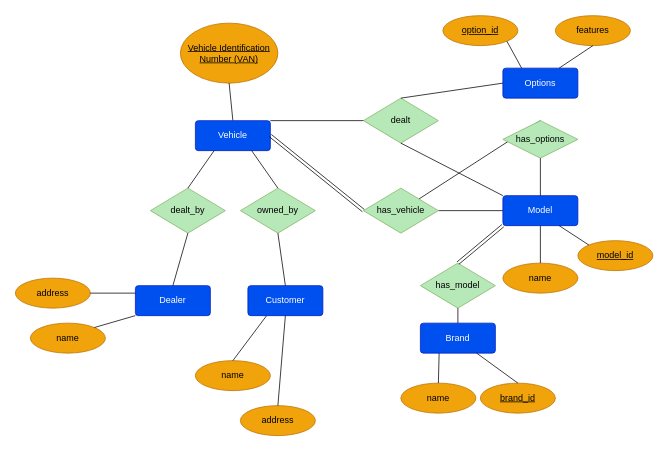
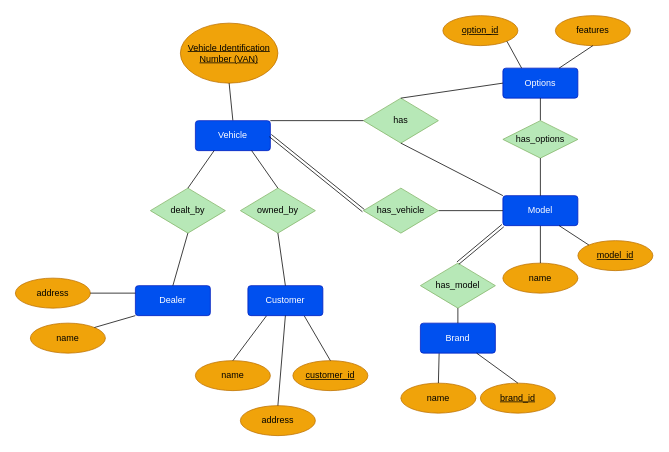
(401, 120) -> (401, 120)
(464, 170) -> (540, 109)
none -> (317, 338)
none -> (330, 375)
